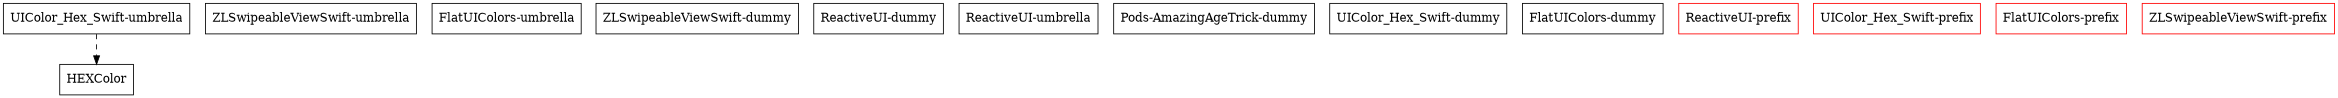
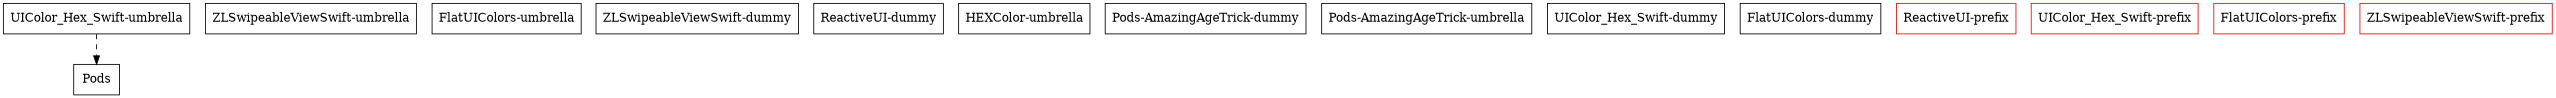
(1029, 19) -> (1024, 19)
none -> (1427, 19)
(97, 80) -> (97, 80)
